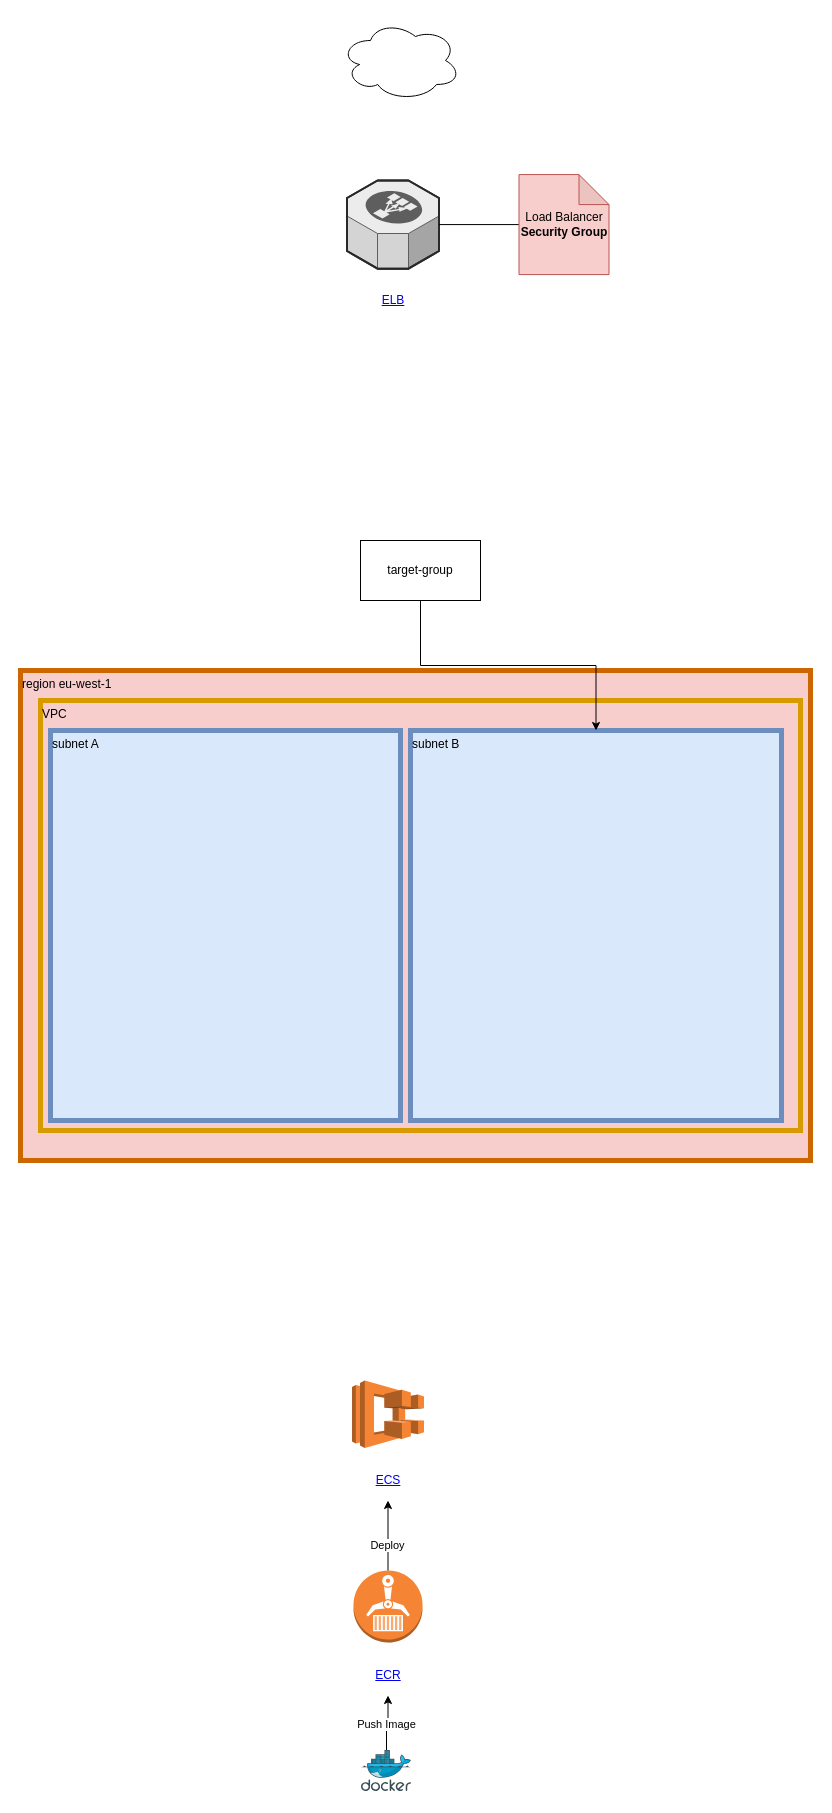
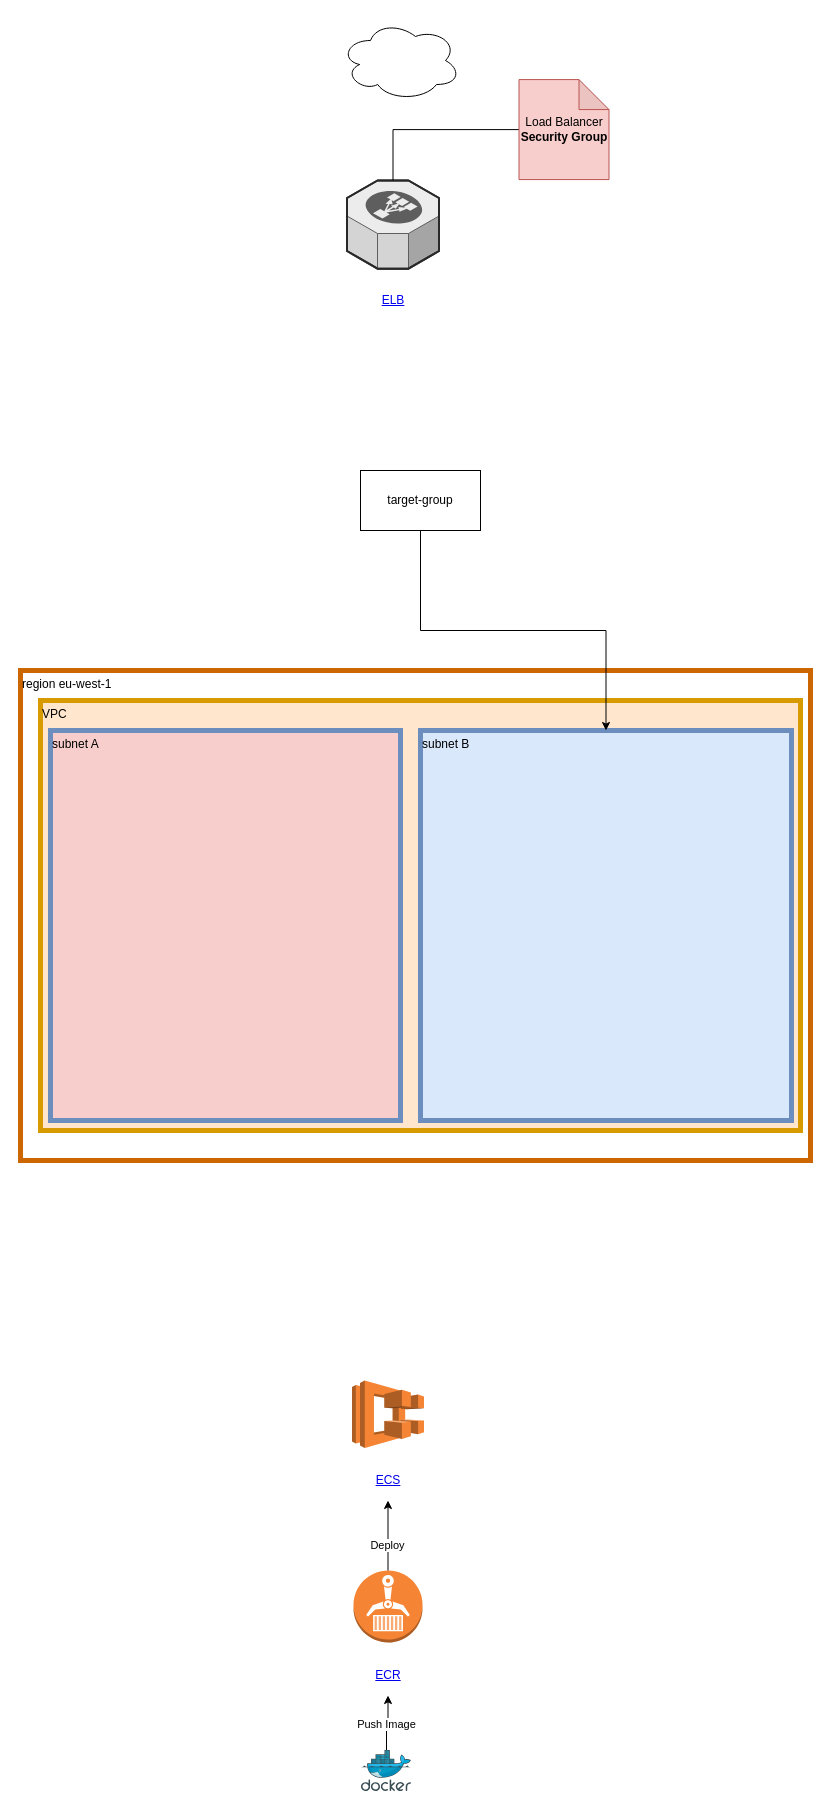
(564, 225) -> (564, 130)
(421, 571) -> (421, 501)
(73, 685) -> (73, 685)
(53, 715) -> (53, 715)
(226, 926) -> (226, 926)
(596, 926) -> (606, 926)
